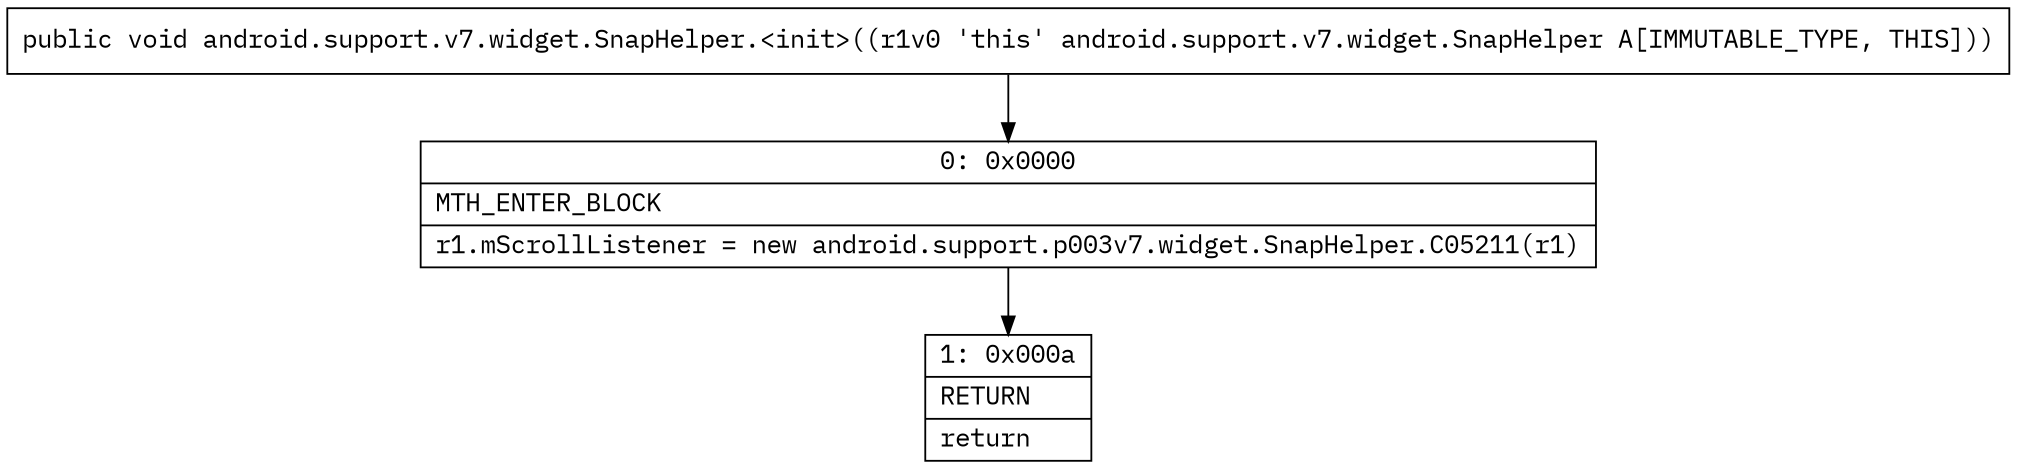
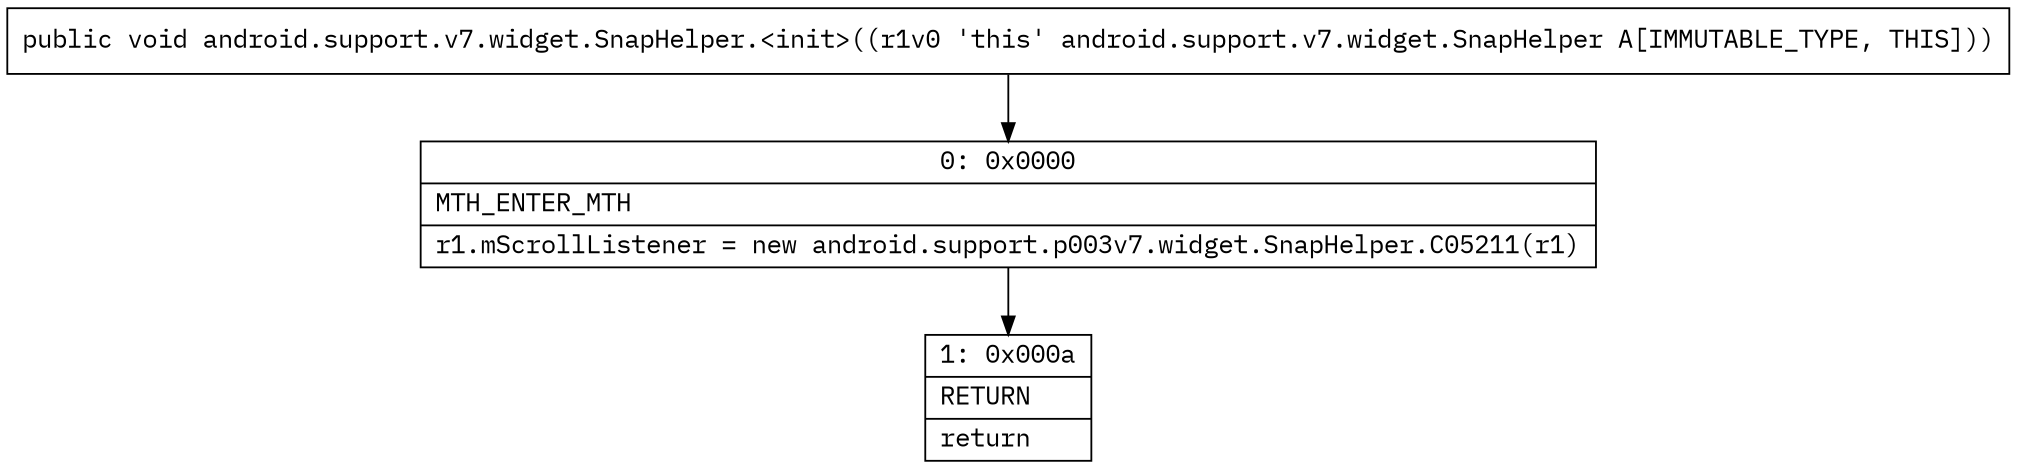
(548, 203) -> (534, 203)
